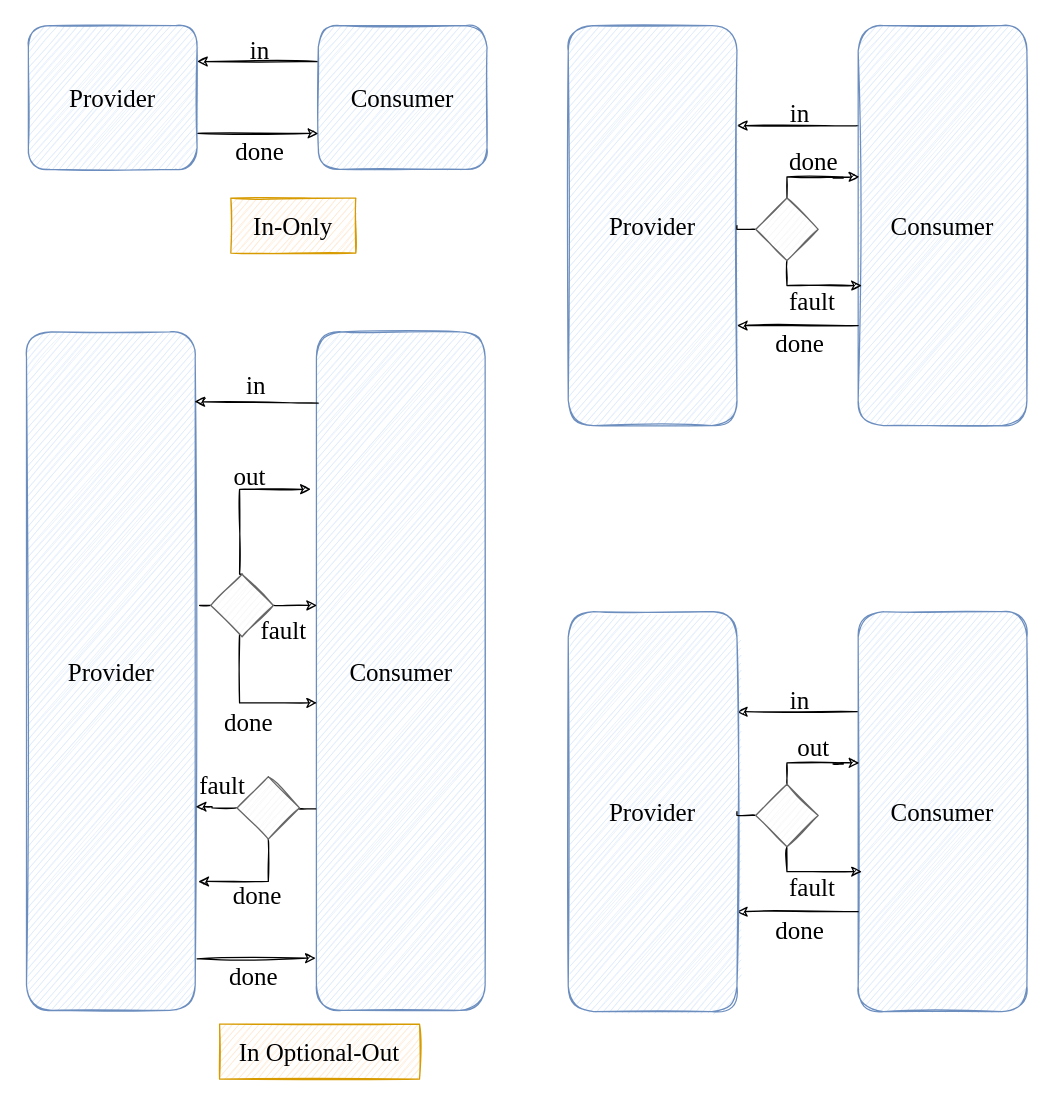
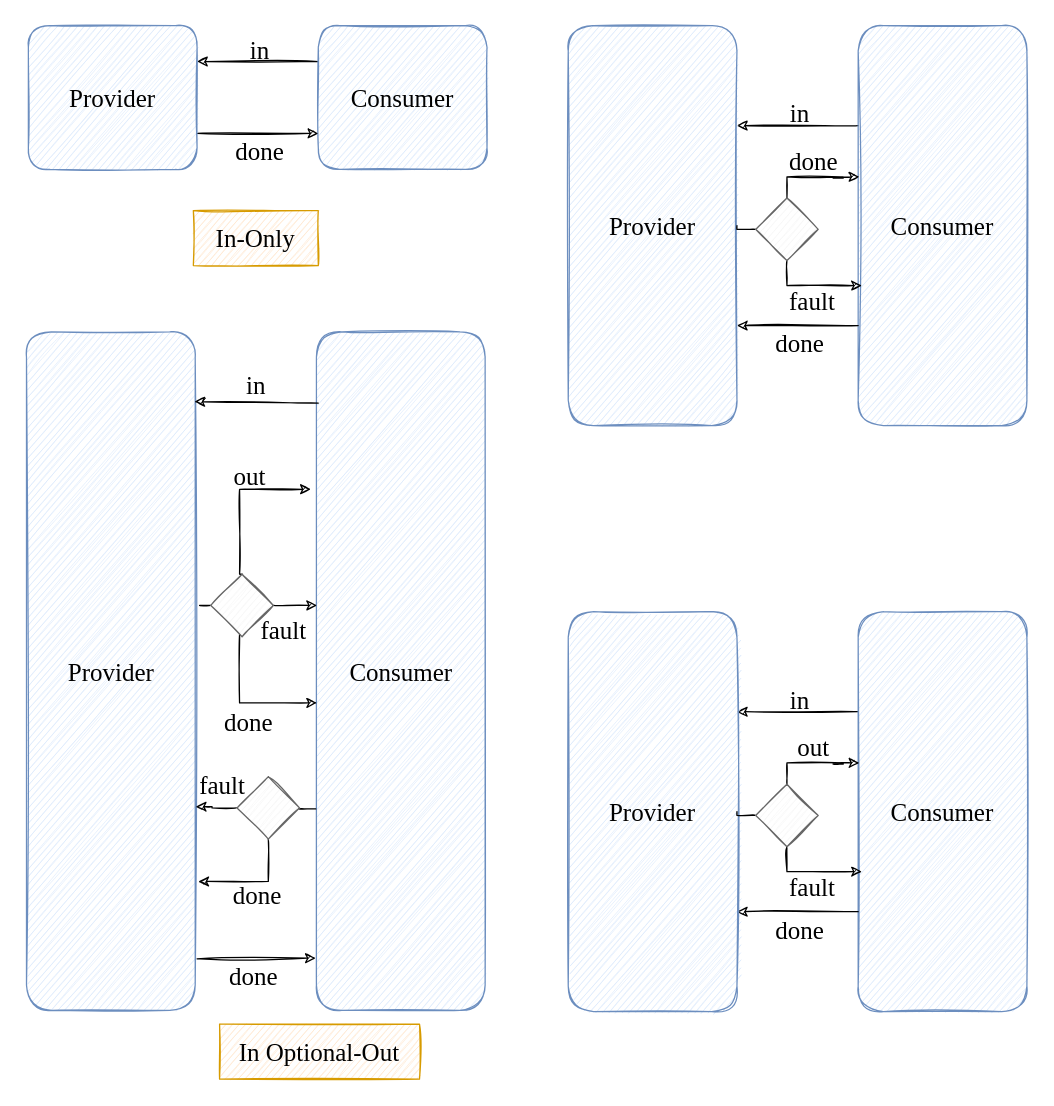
(293, 226) -> (256, 238)
